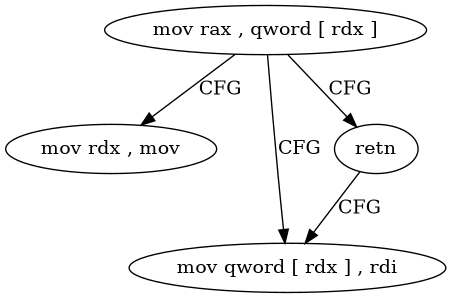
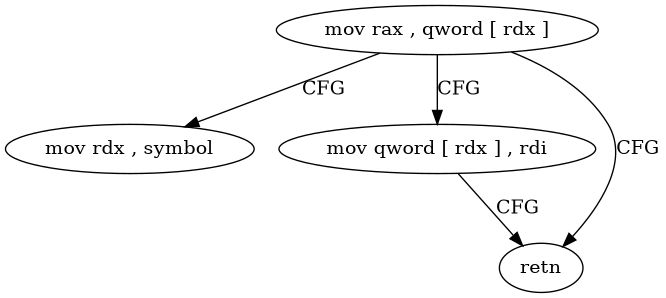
(111, 149) -> (130, 149)
(337, 202) -> (486, 204)
